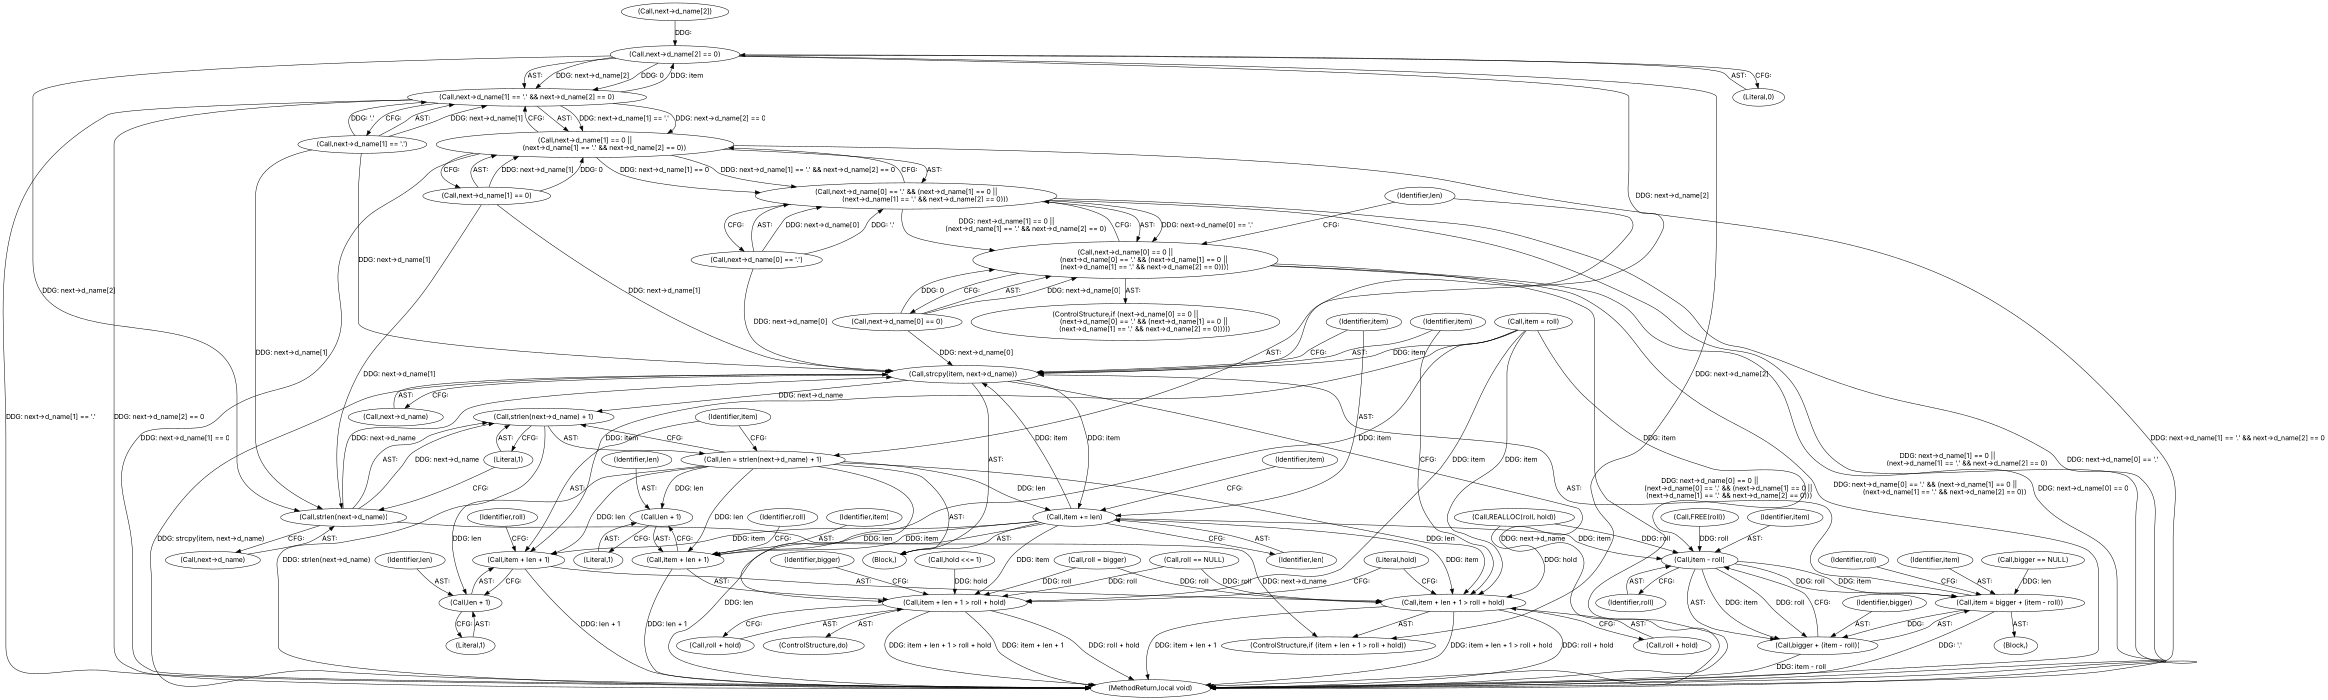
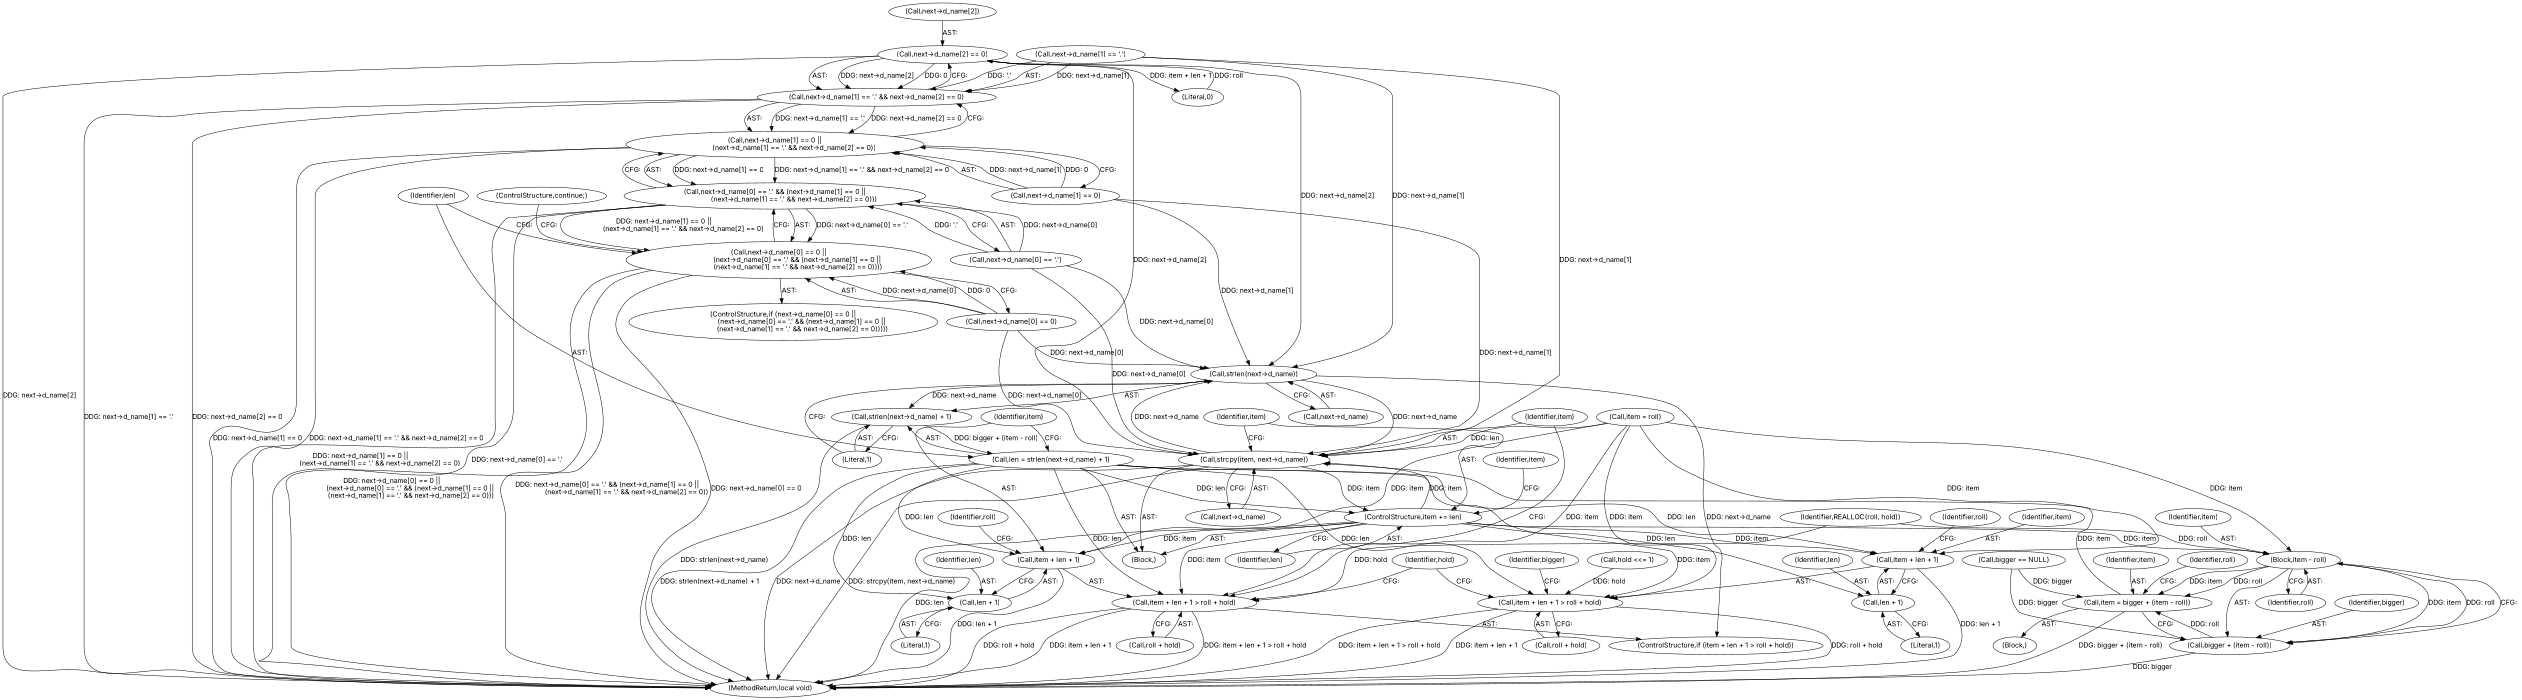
(684, 33) -> (951, 33)
(687, 76) -> (960, 76)
(1740, 76) -> (1229, 76)
(1764, 76) -> (1181, 76)
(1602, 81) -> (3, 292)
(400, 110) -> none
none -> (542, 196)
none -> (1128, 321)
(1409, 353) -> (1485, 439)
none -> (1106, 364)
(755, 396) -> (1131, 418)
(572, 439) -> (996, 439)
(676, 439) -> (934, 439)
(1575, 489) -> (2094, 539)
(1075, 517) -> (1413, 517)
(1514, 517) -> (1851, 517)
(1700, 517) -> none
(1097, 560) -> none
(1194, 560) -> none
(1396, 560) -> (1430, 560)
(1700, 560) -> (2299, 560)
none -> (763, 571)
(2037, 582) -> (2053, 582)
(1917, 624) -> (2167, 624)
(1946, 624) -> (2205, 624)
none -> (2077, 624)
(814, 646) -> none
(1951, 646) -> (2121, 646)
(1801, 667) -> (2153, 667)
